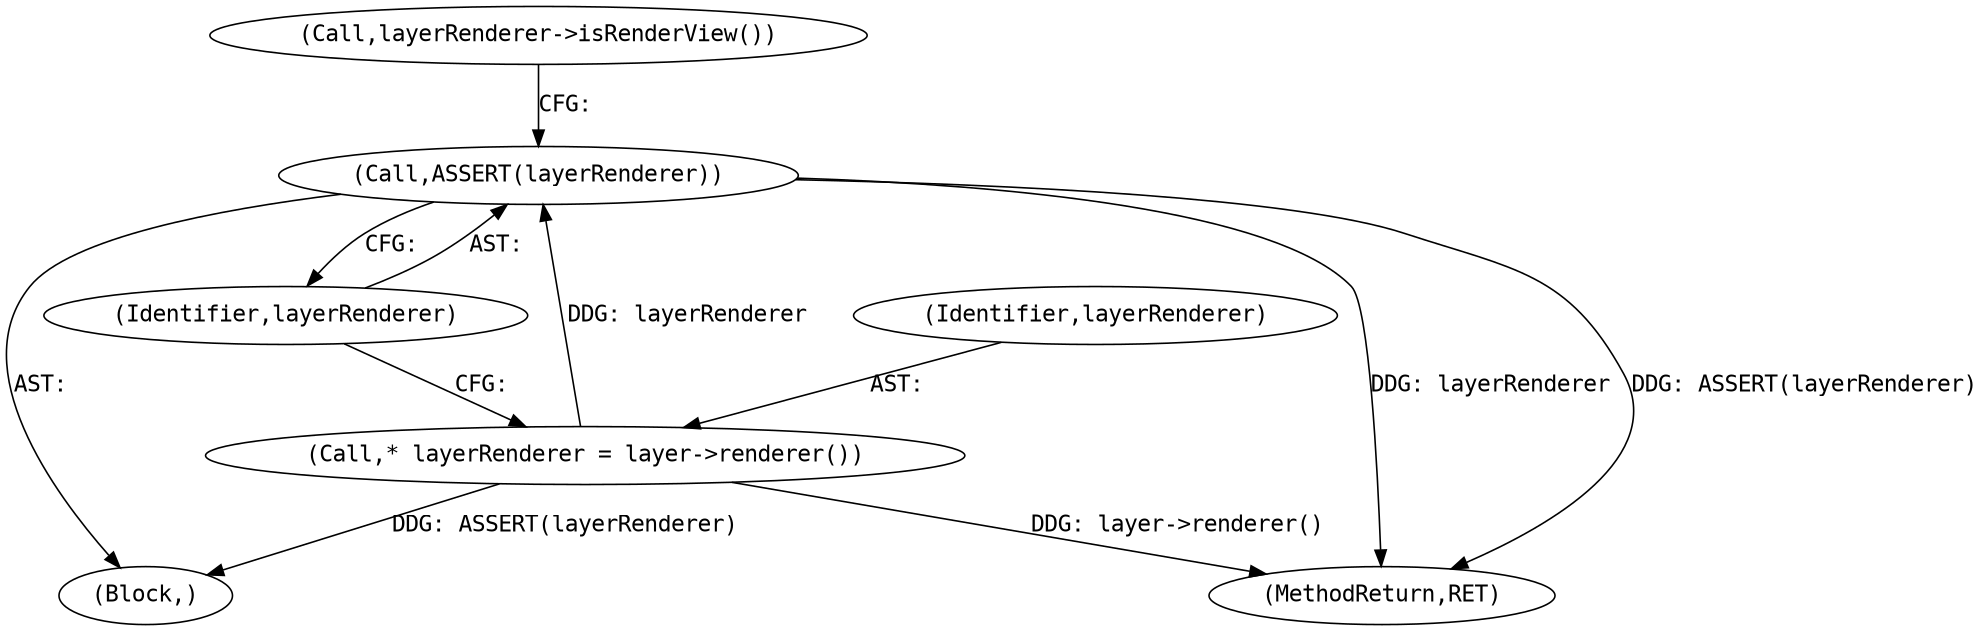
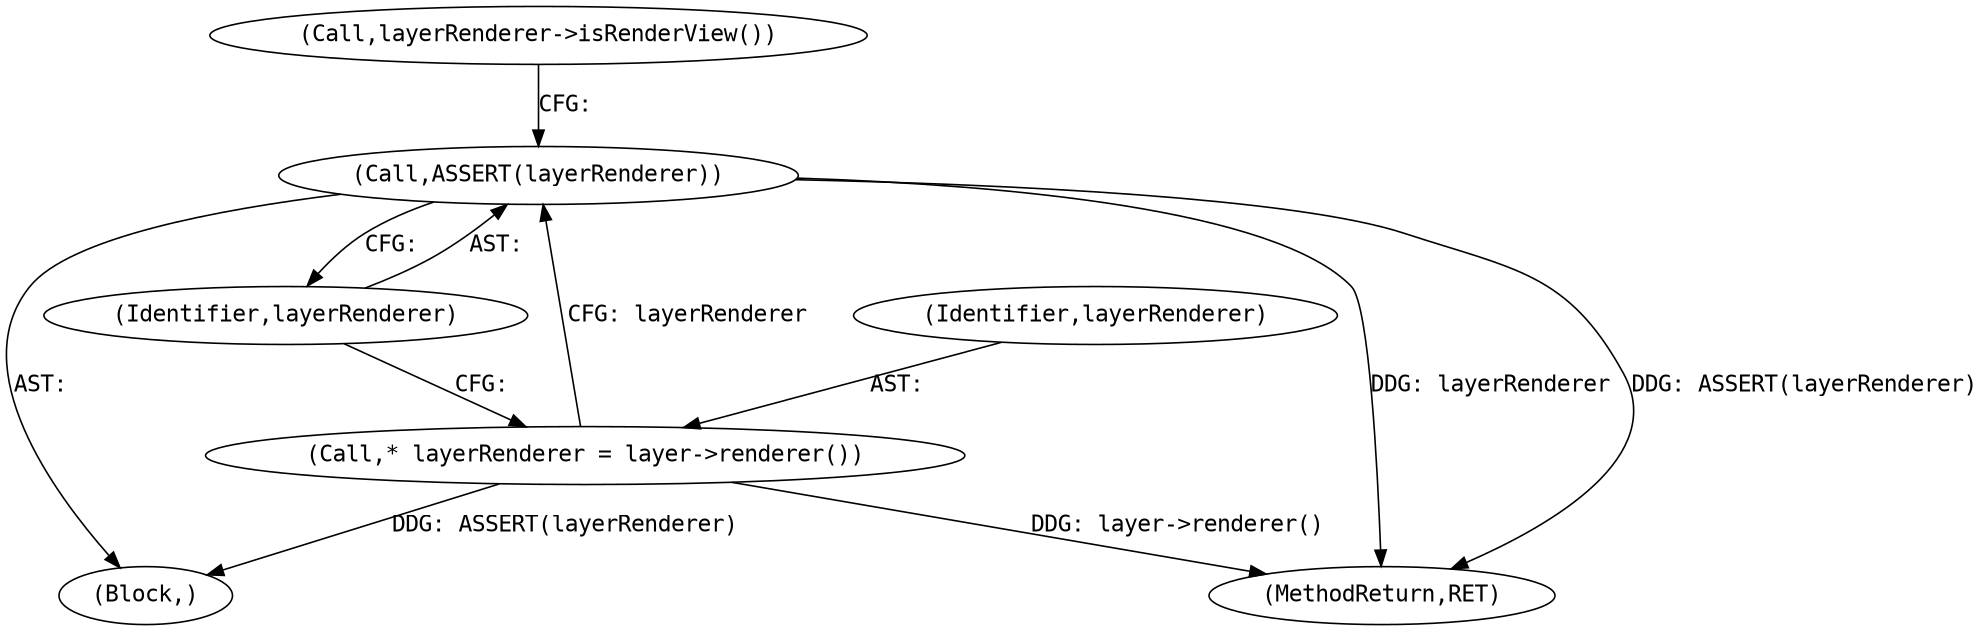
(687, 316) -> (687, 316)
